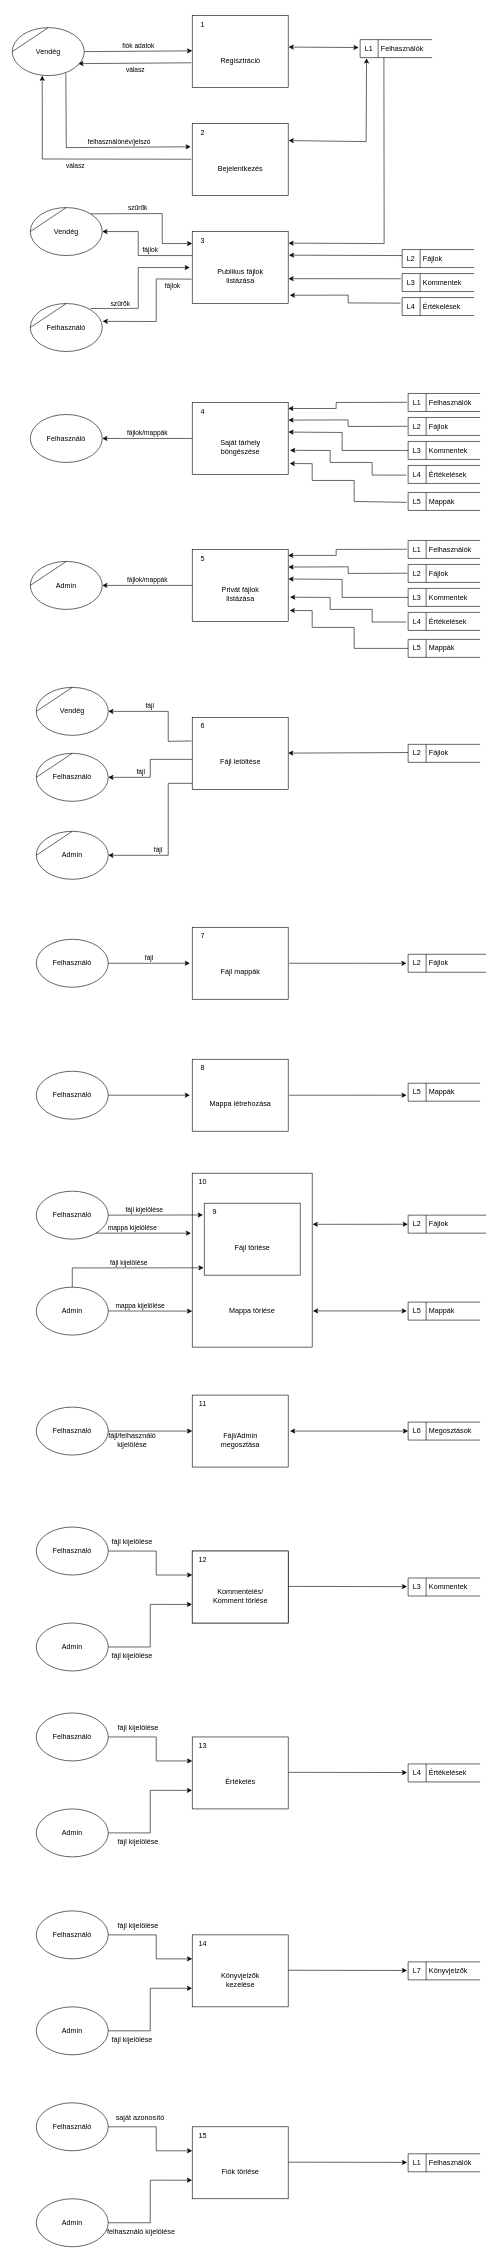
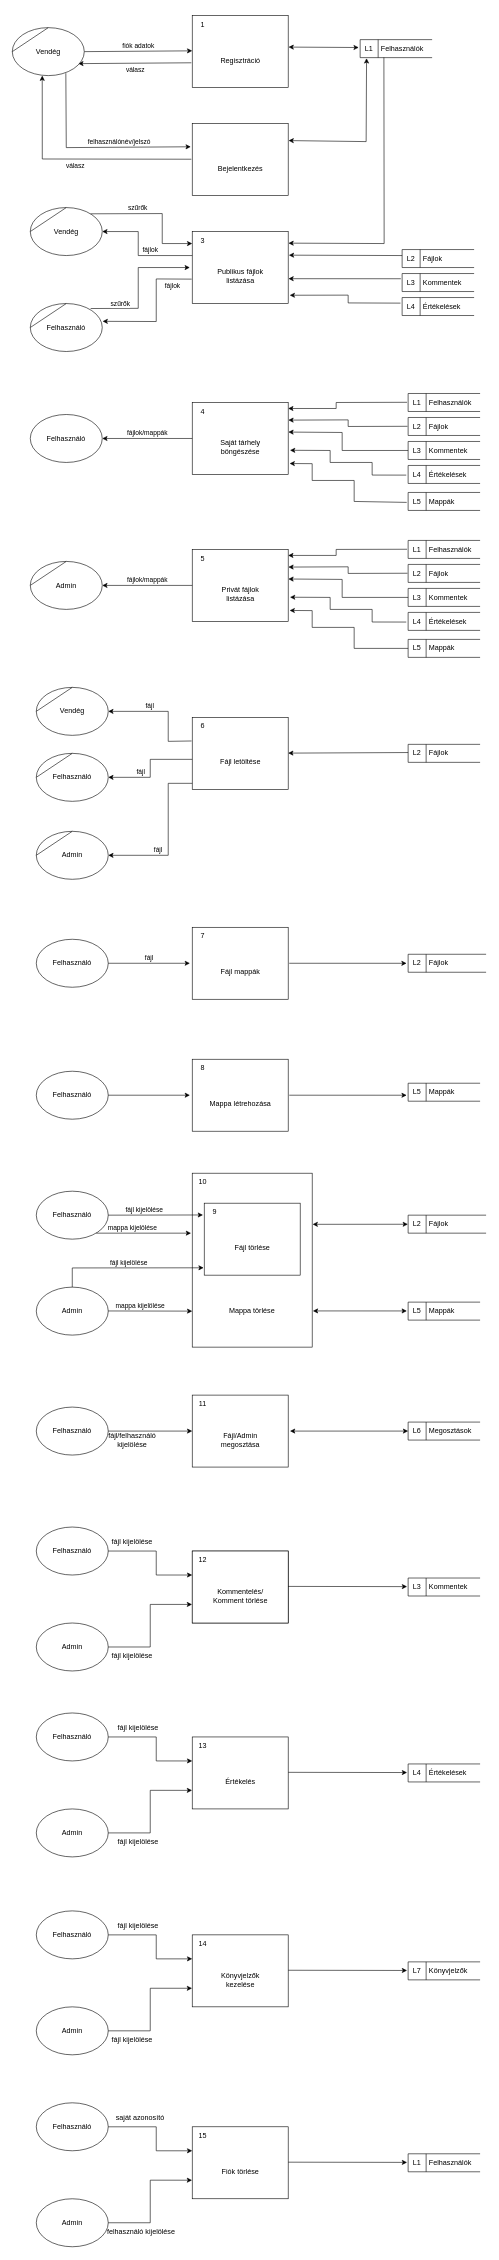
(203, 132) -> none
